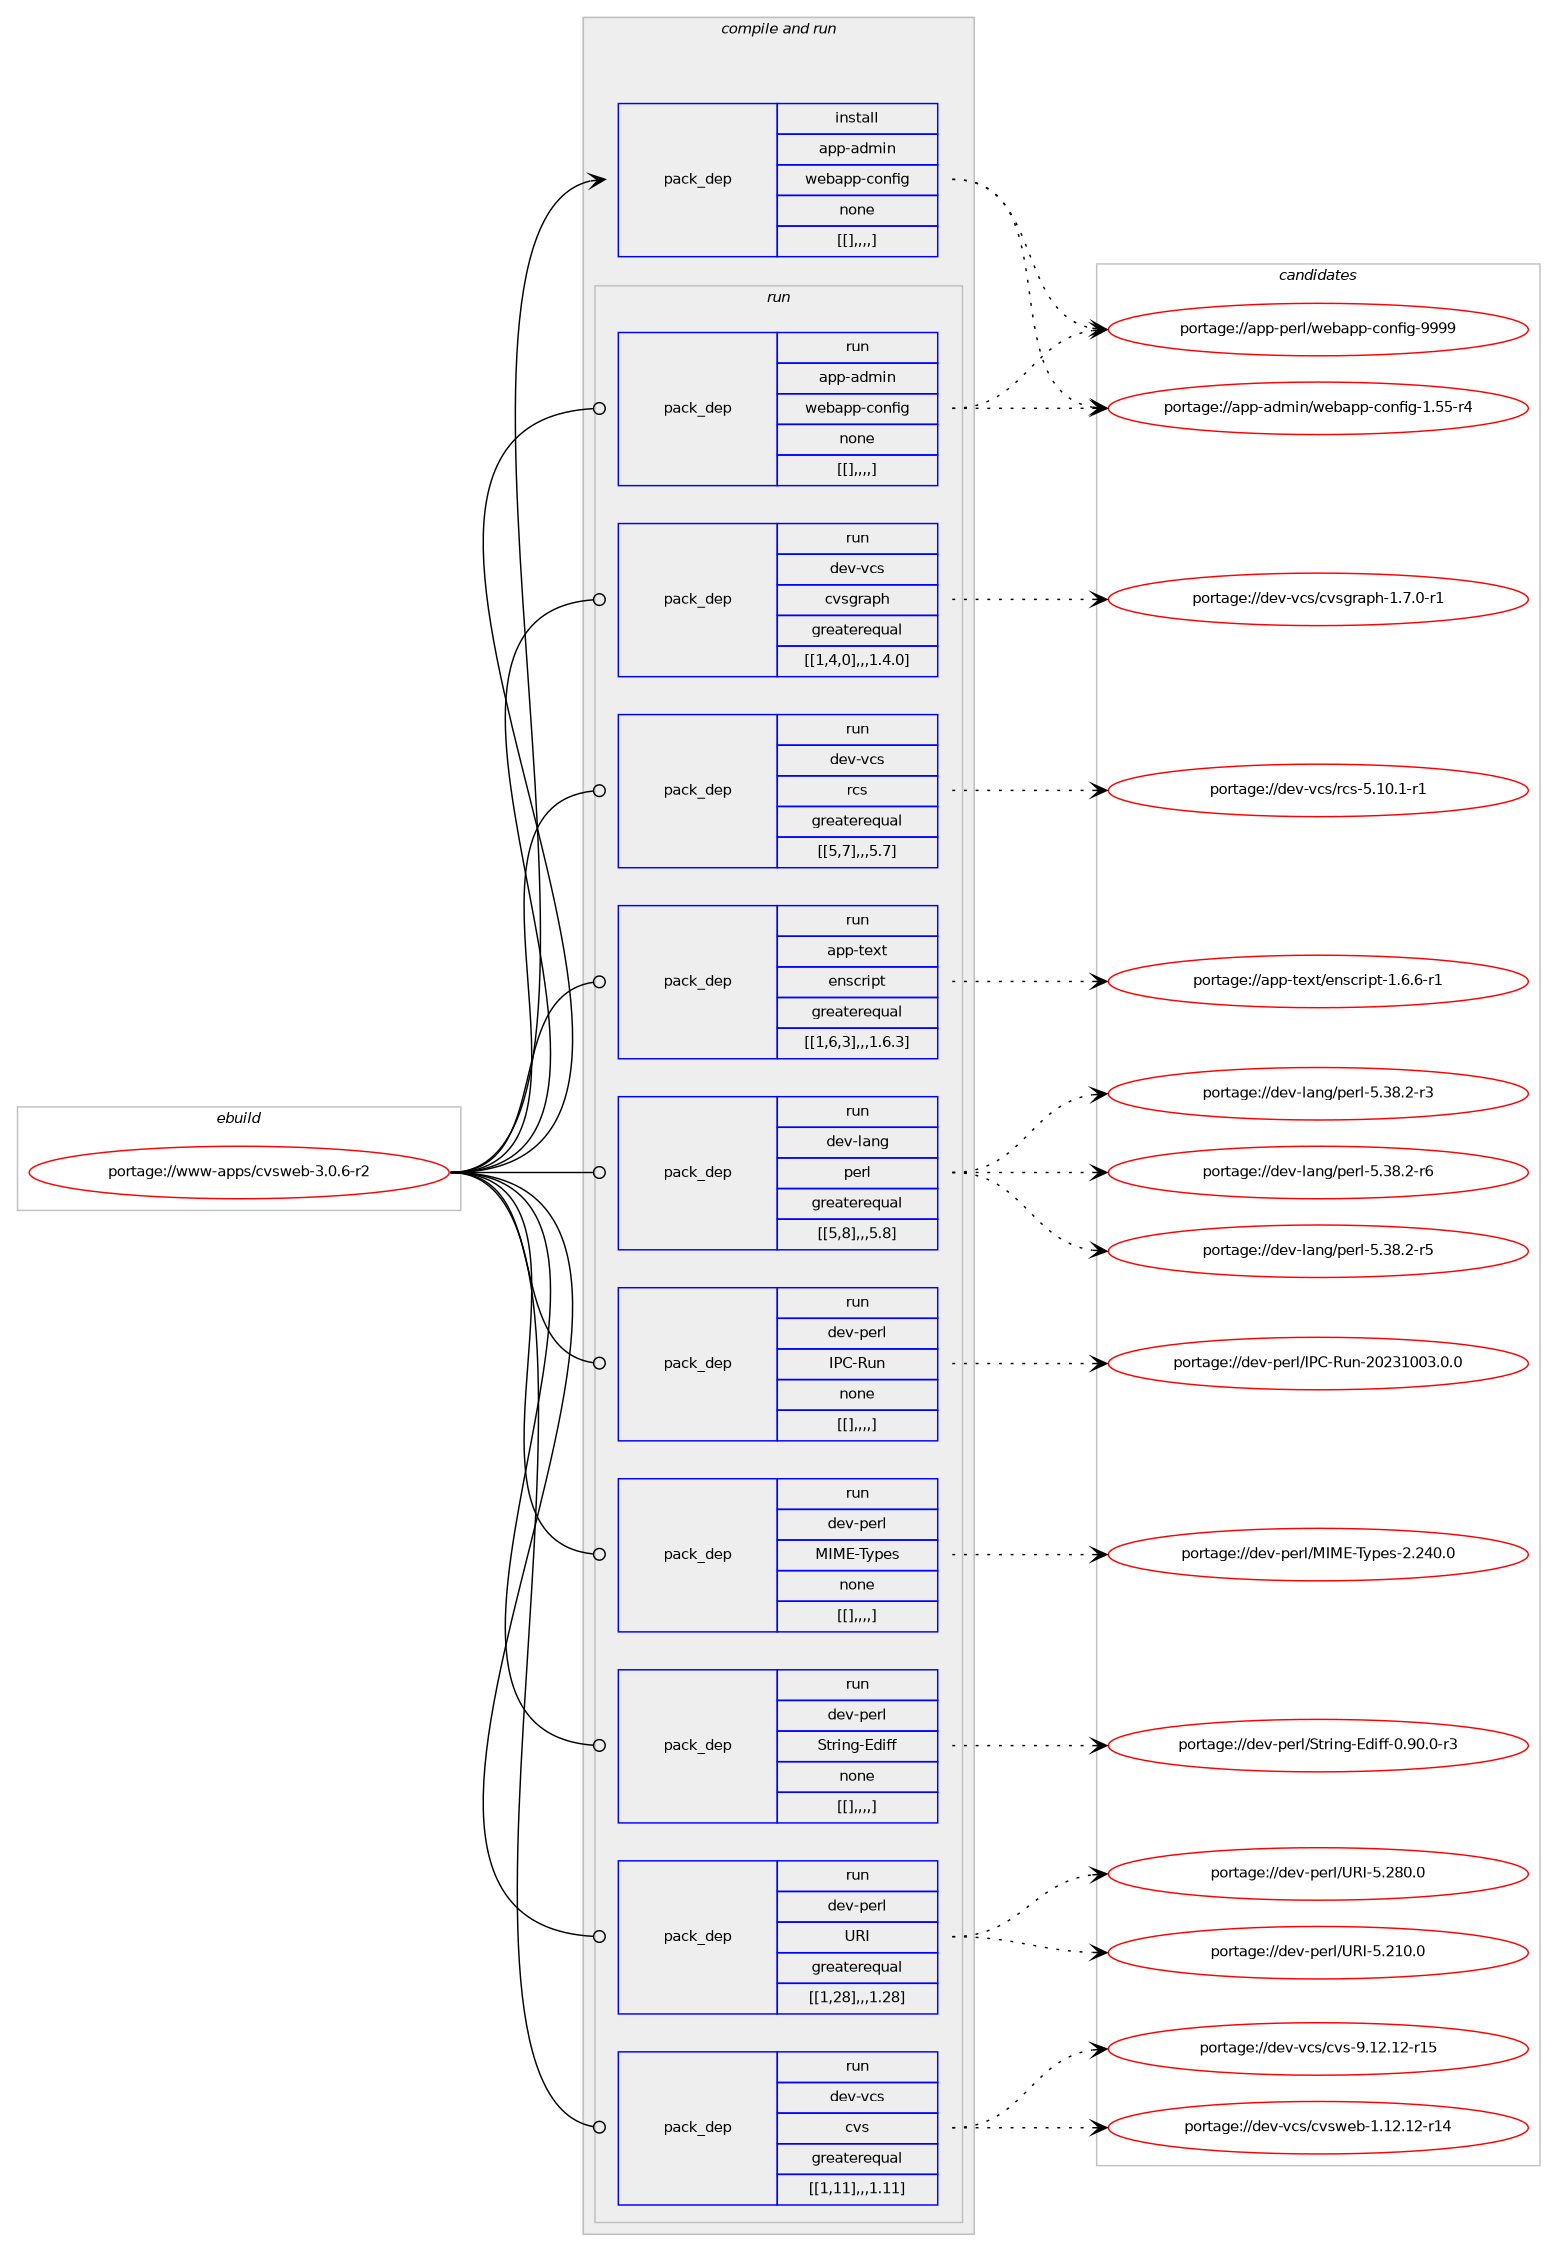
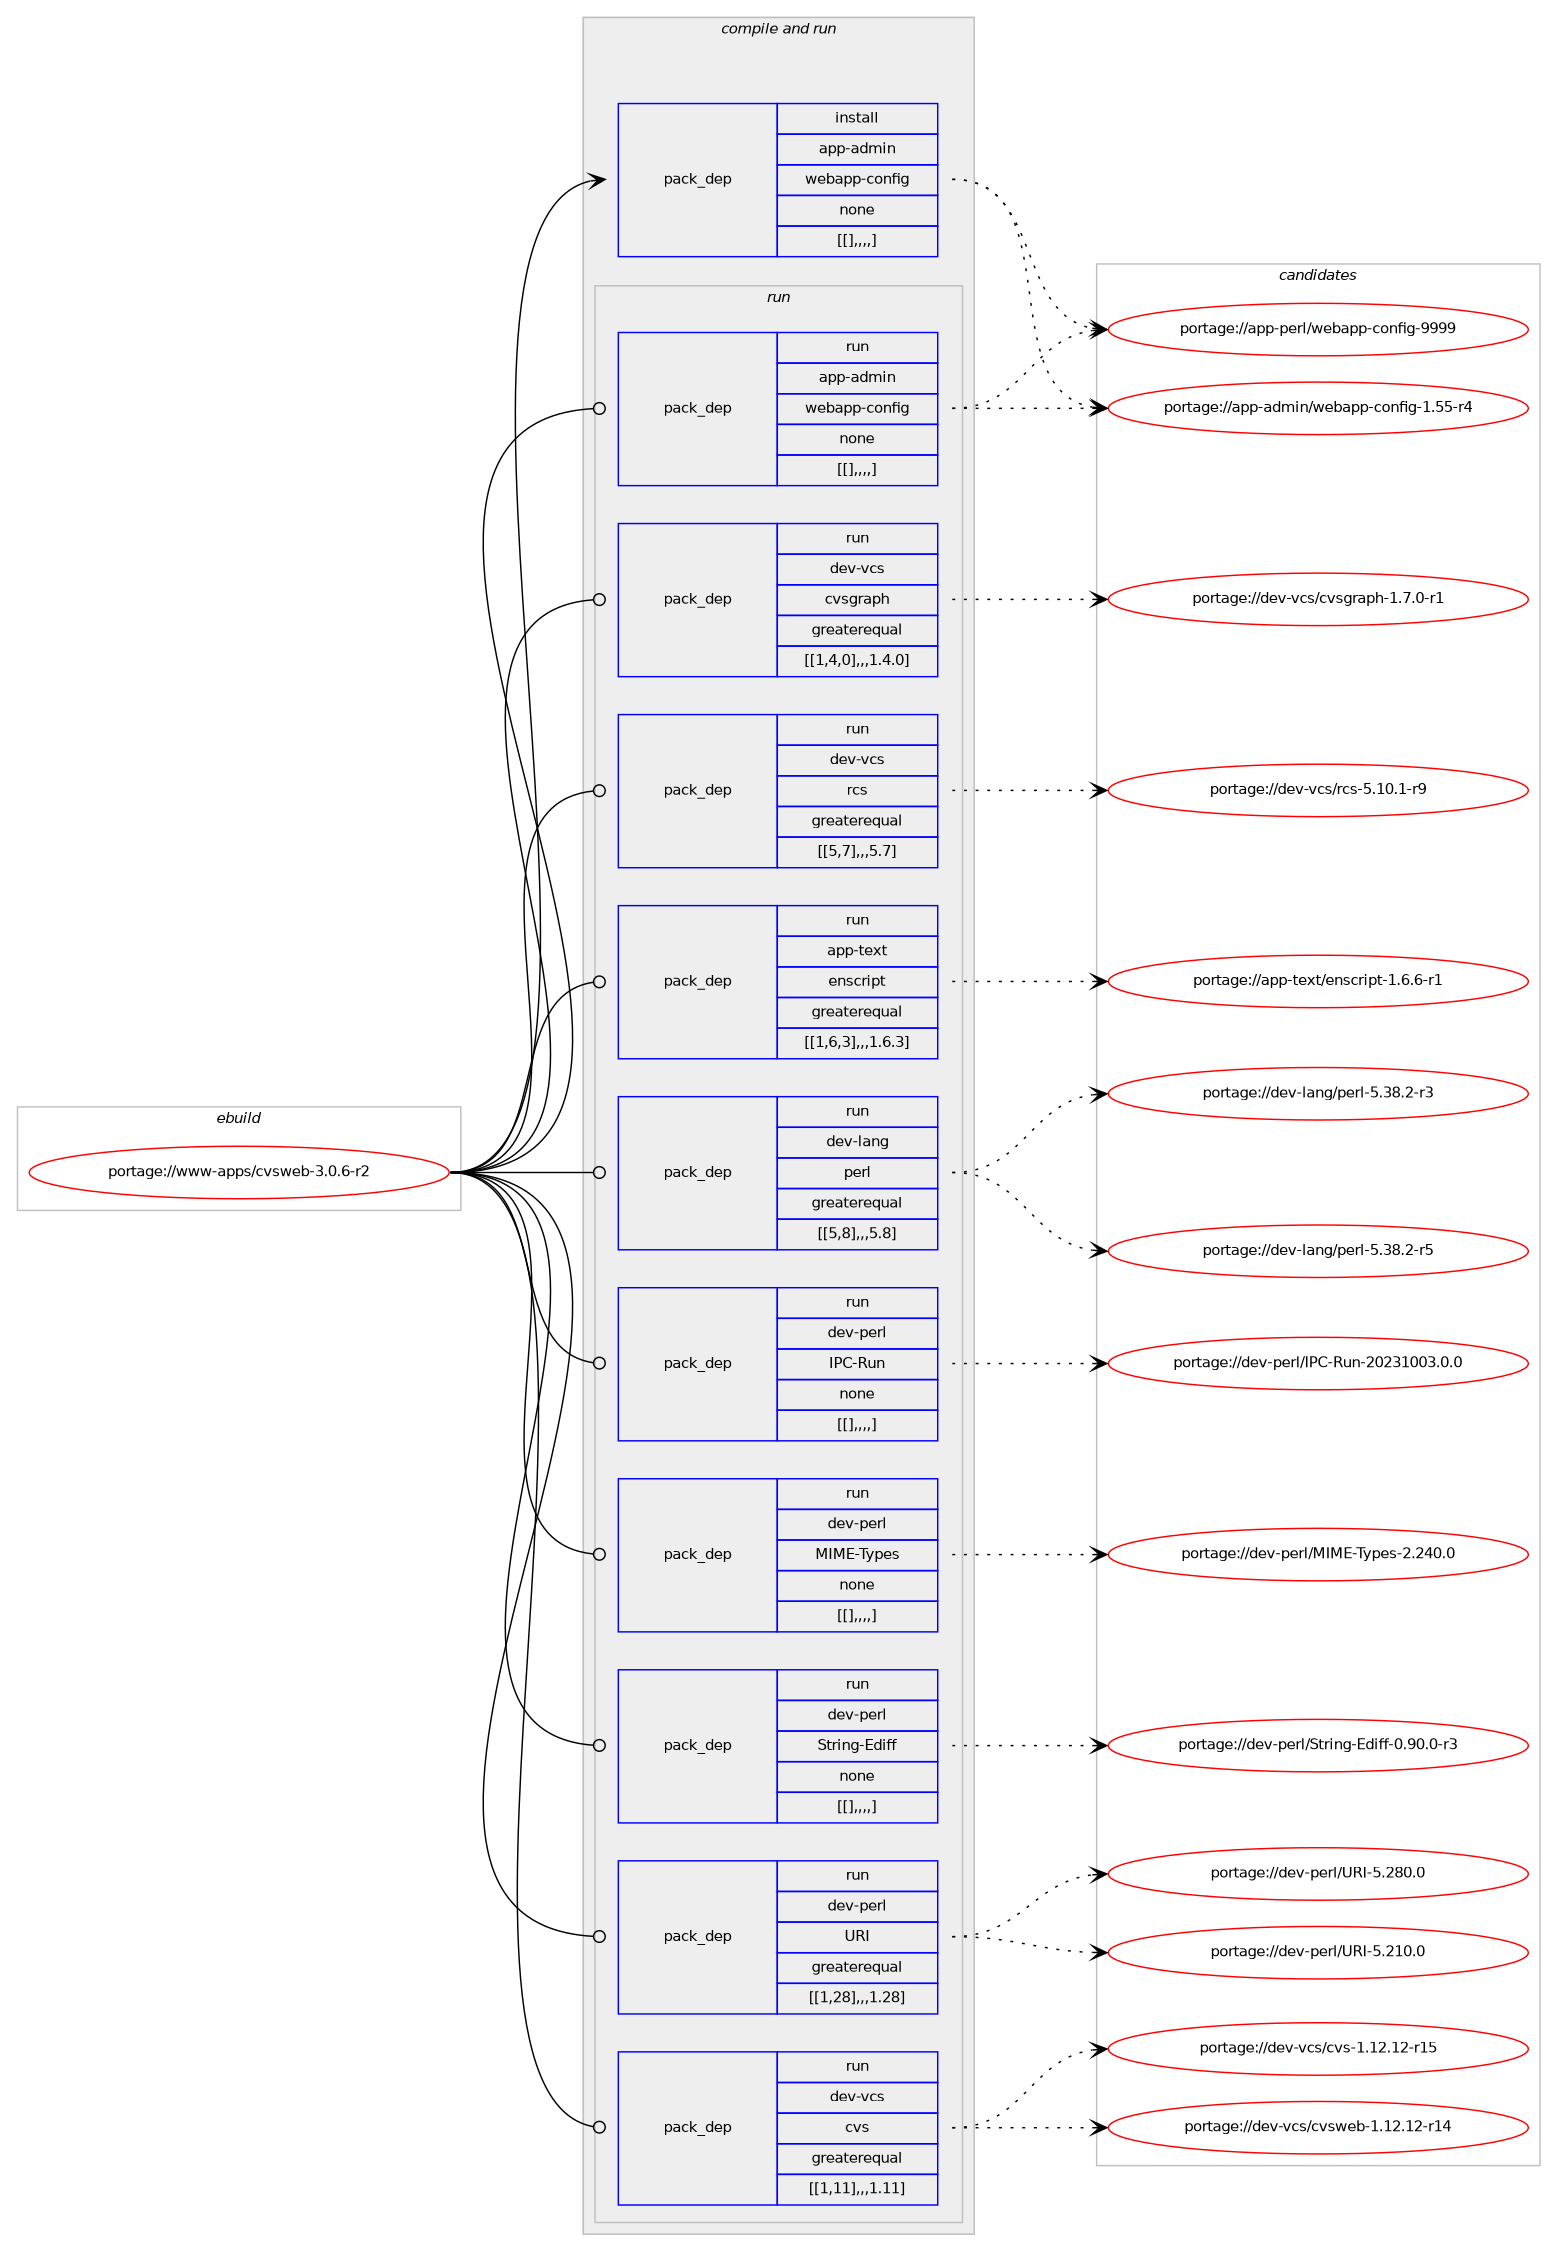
(1318, 790) -> (1318, 790)
(1318, 1172) -> none
(1318, 2049) -> (1318, 2049)
